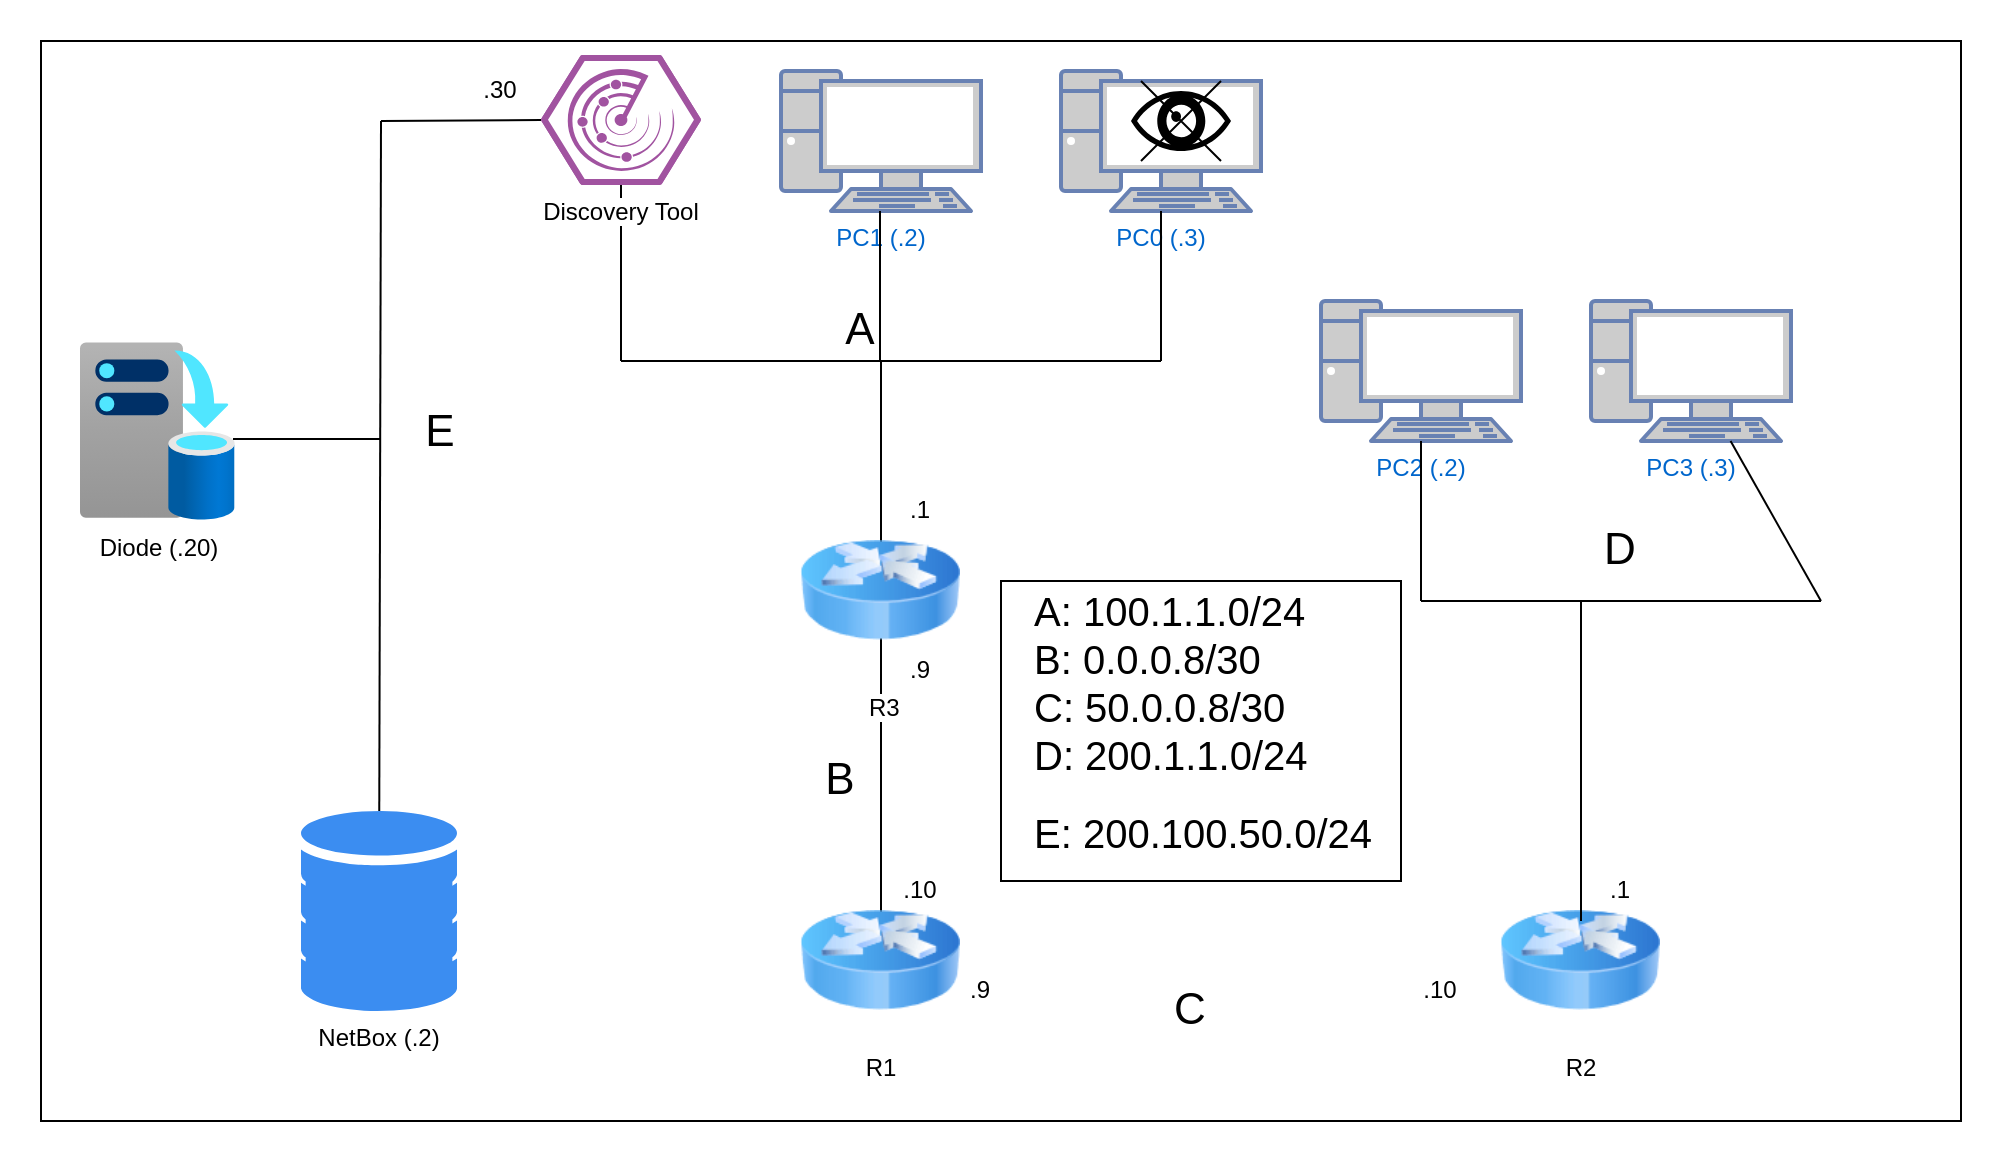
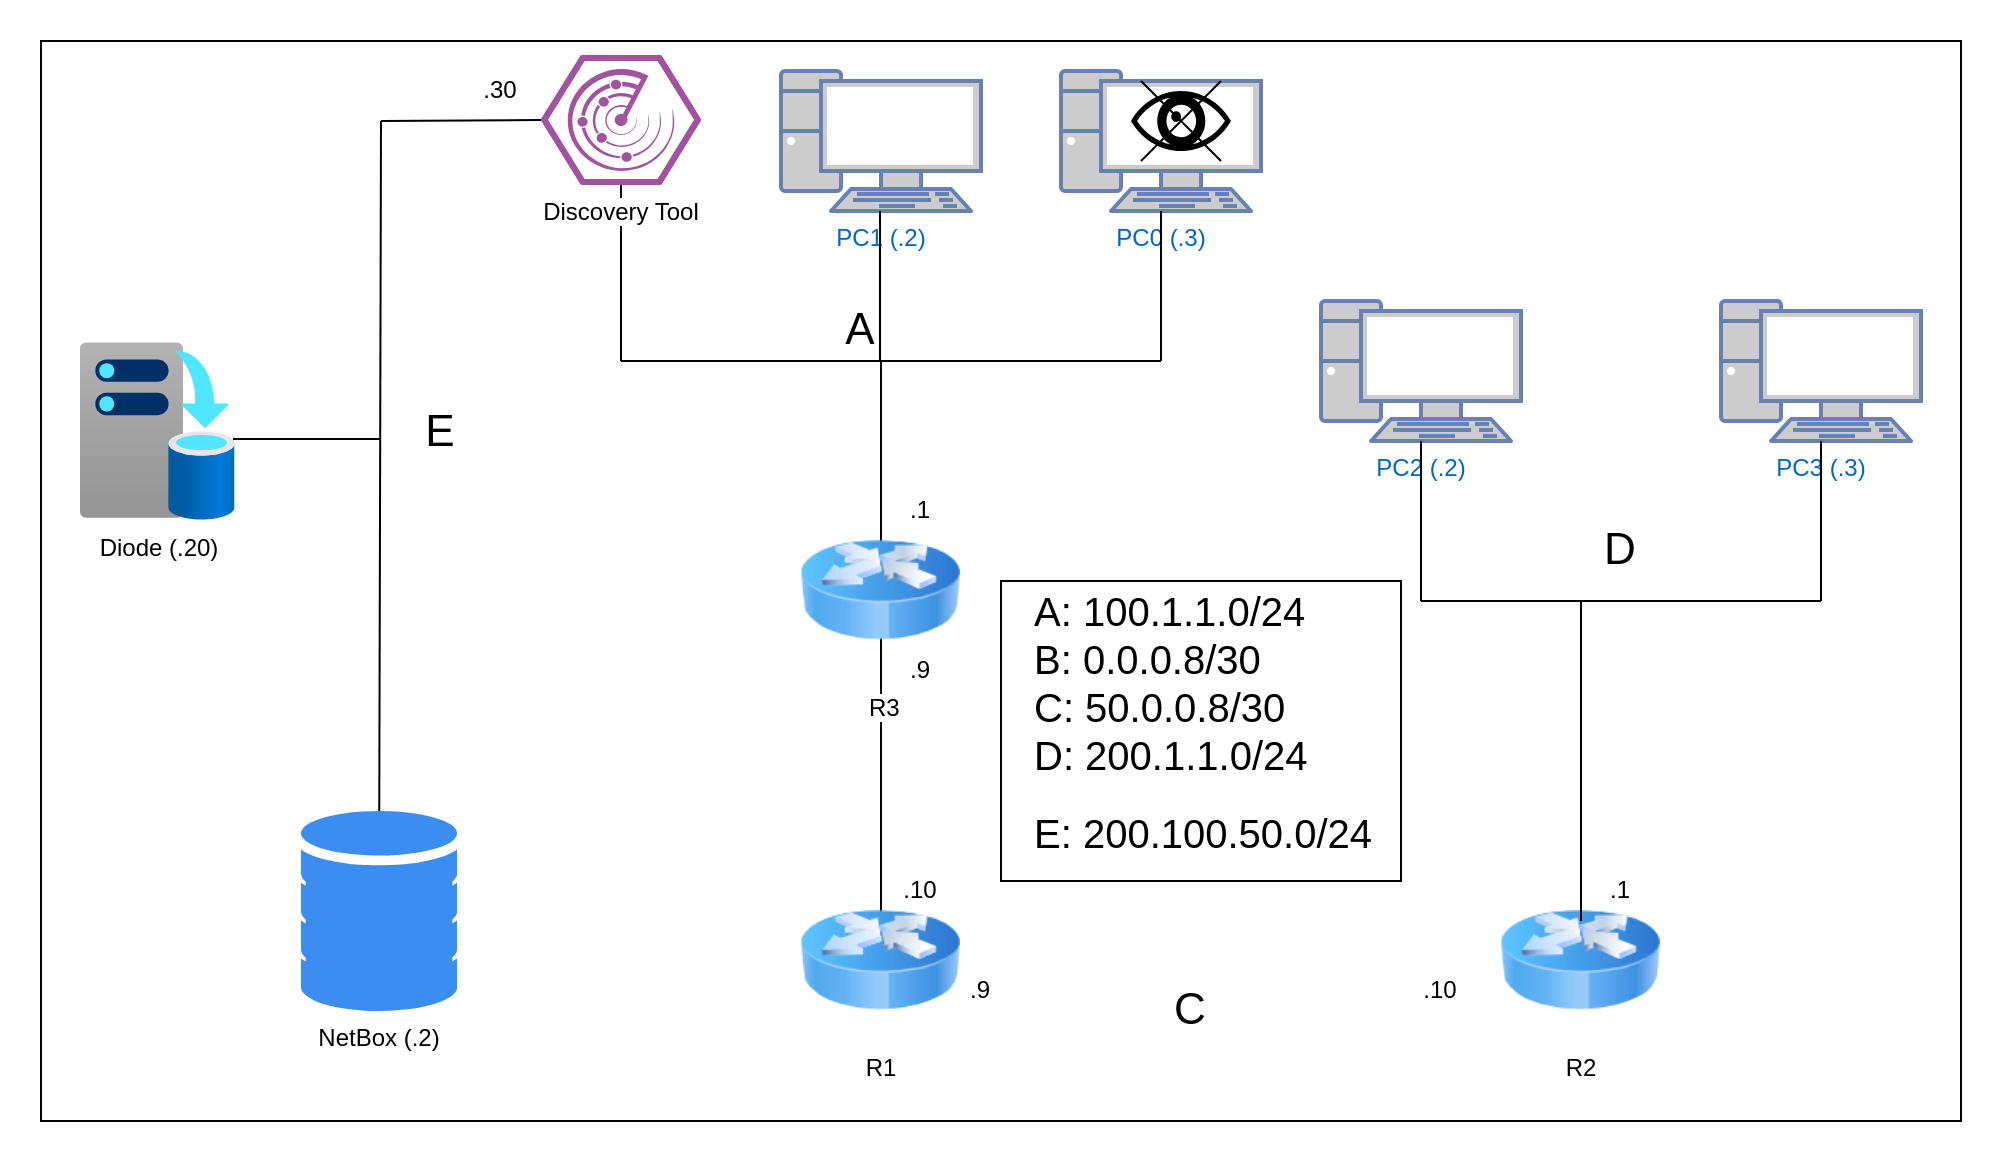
(1691, 371) -> (1821, 371)
(841, 781) -> none
